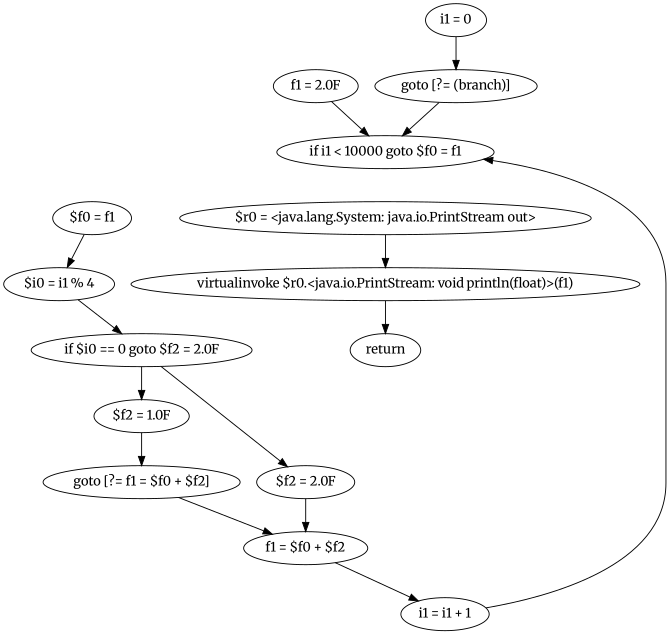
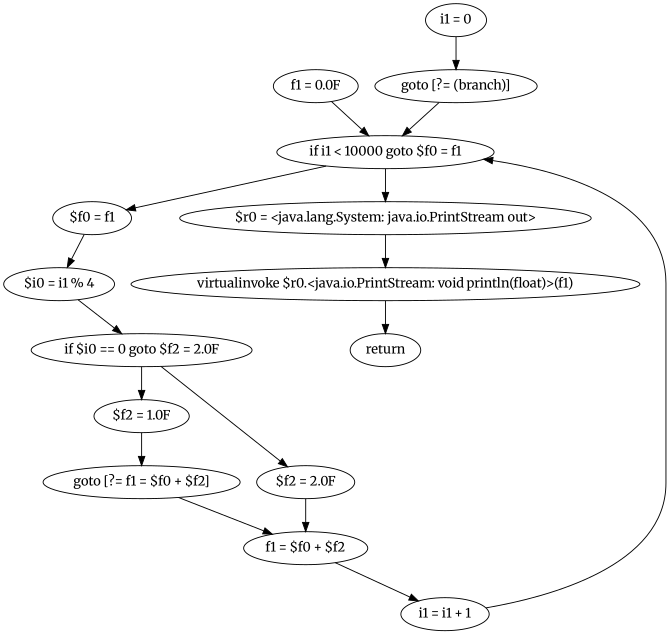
(316, 86) -> (316, 86)
none -> (385, 181)
none -> (231, 187)
